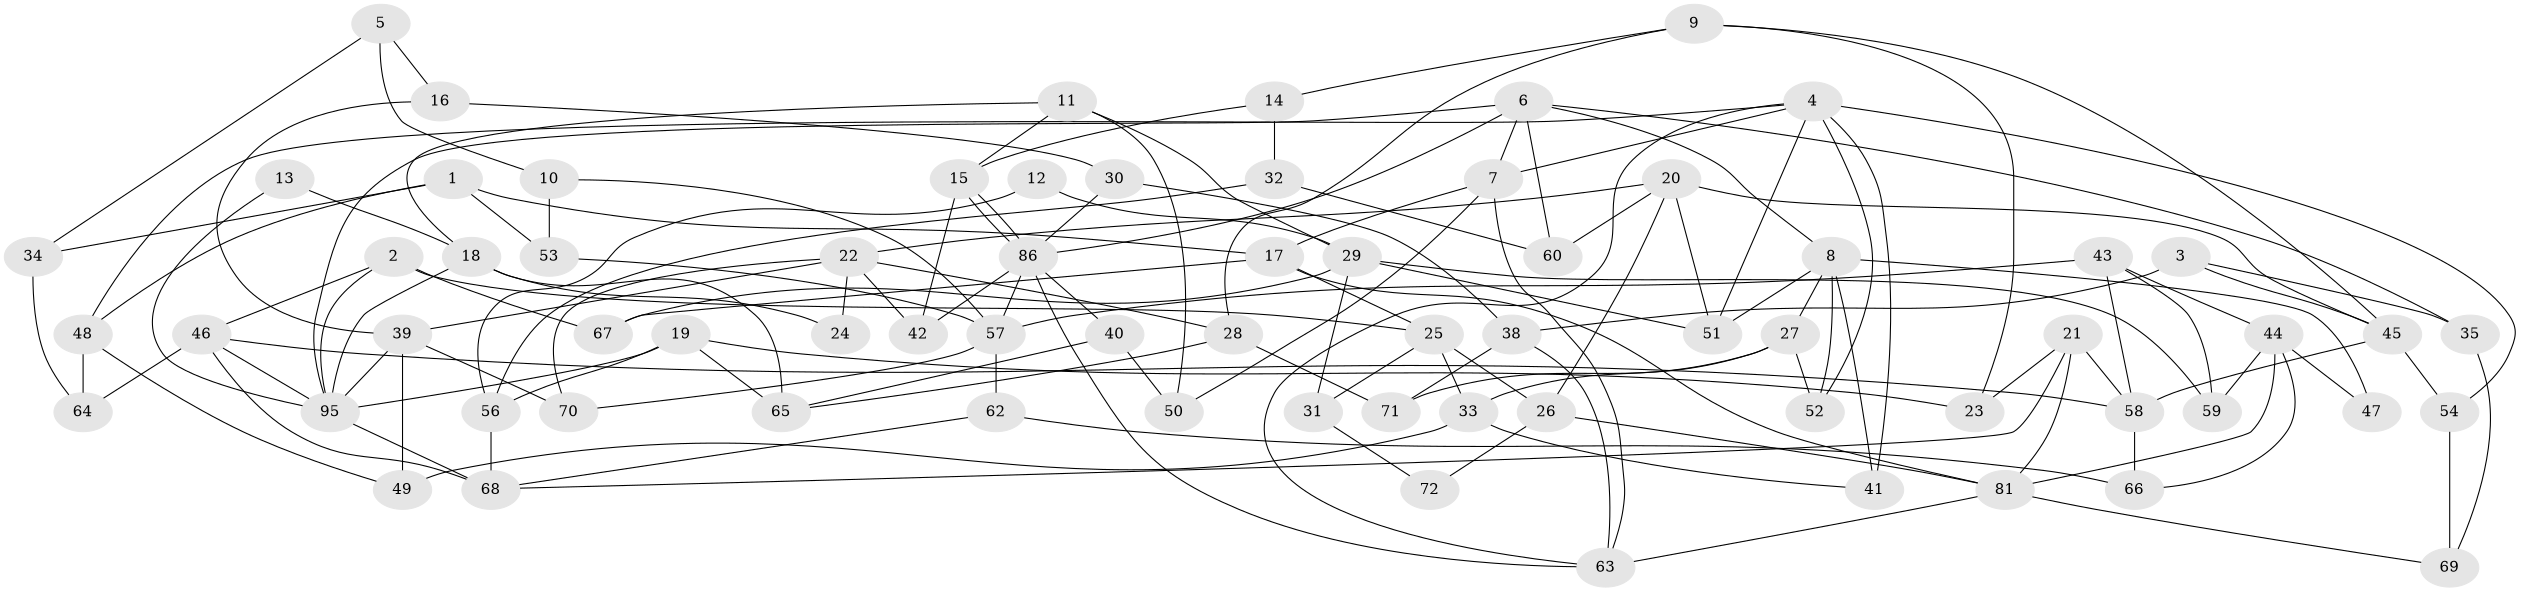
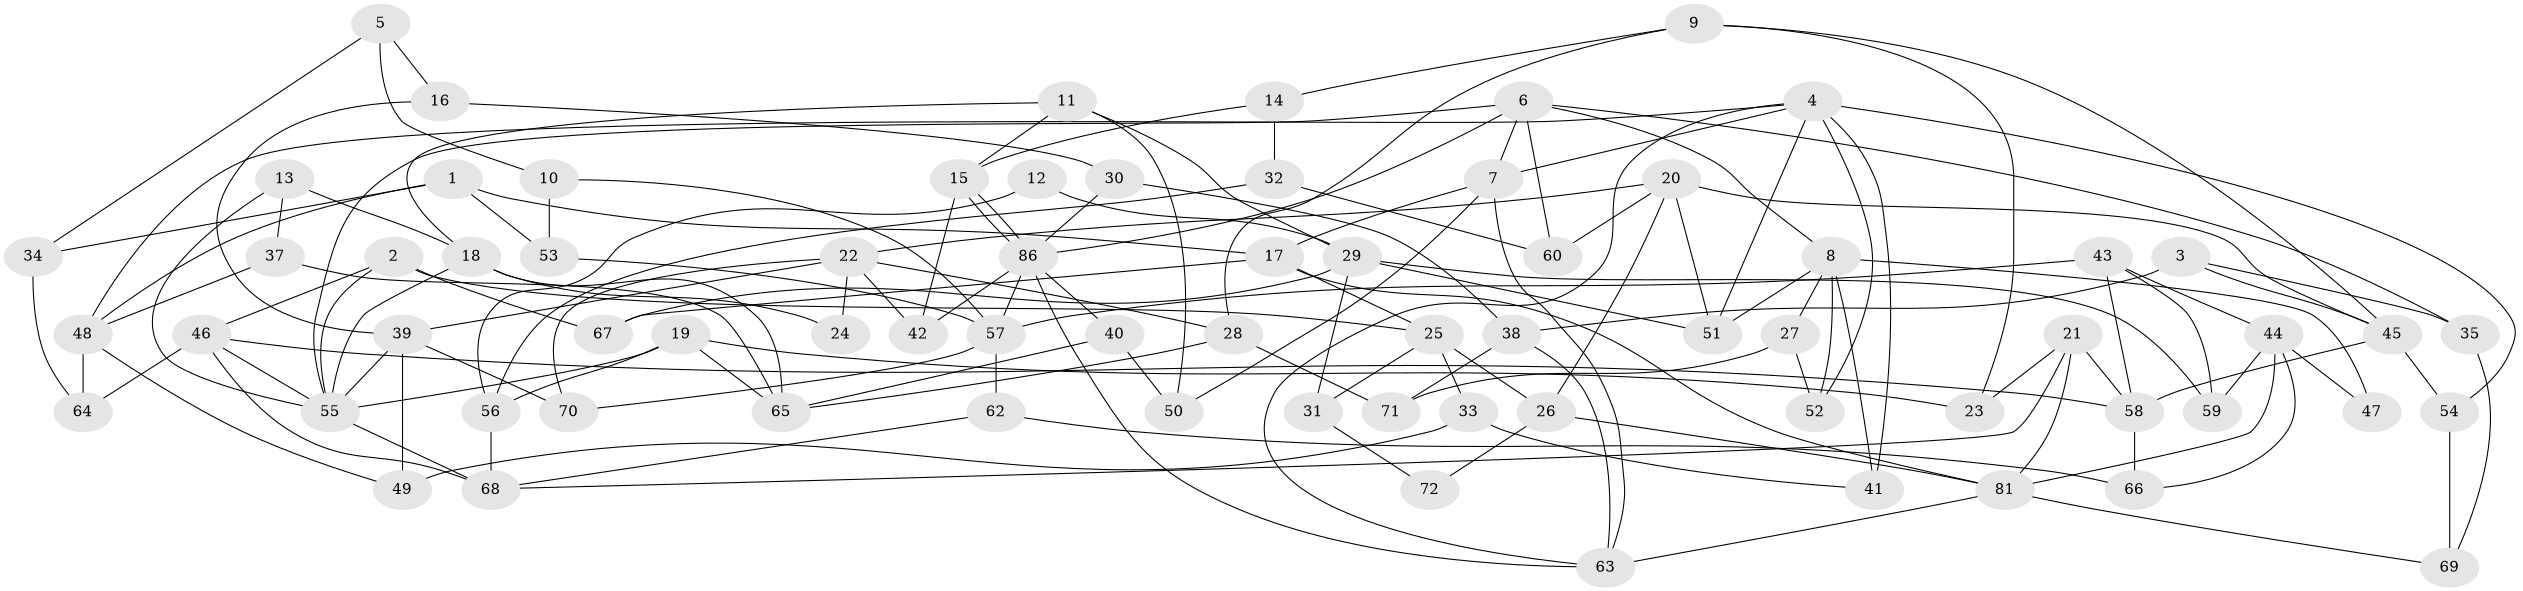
none -> (275, 257)
(1630, 373) -> none
(330, 412) -> (330, 412)
